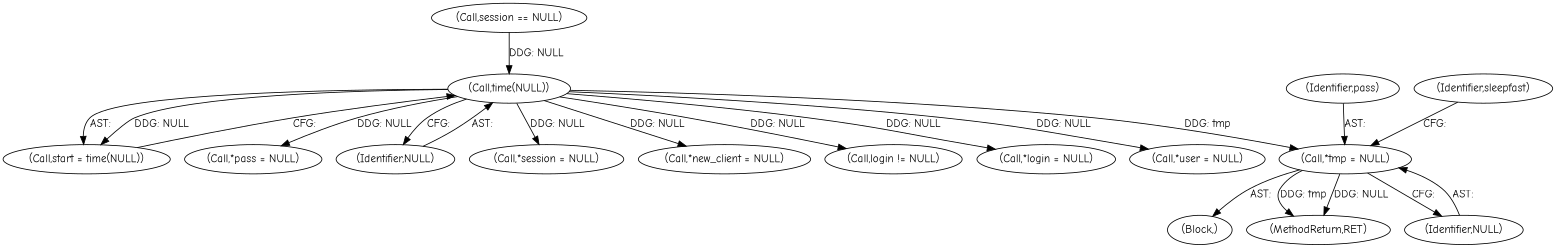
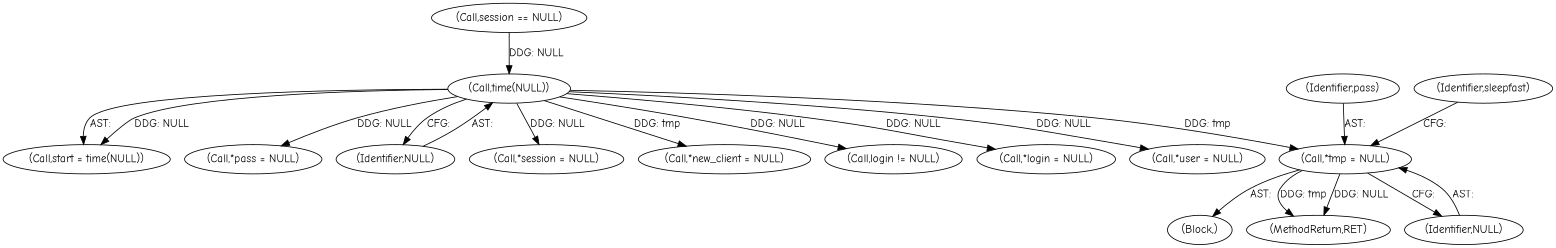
(291, 118) -> none
(657, 124) -> (657, 124)
